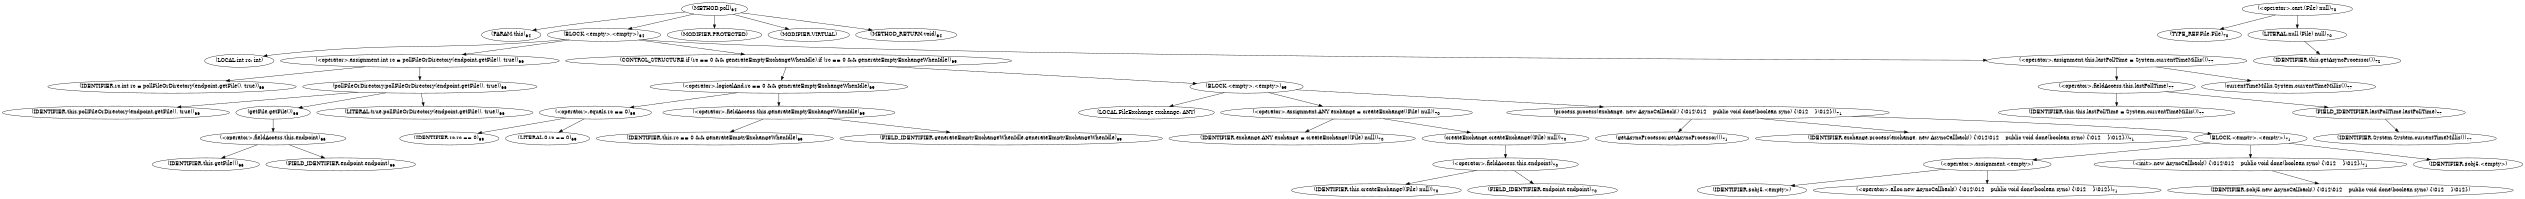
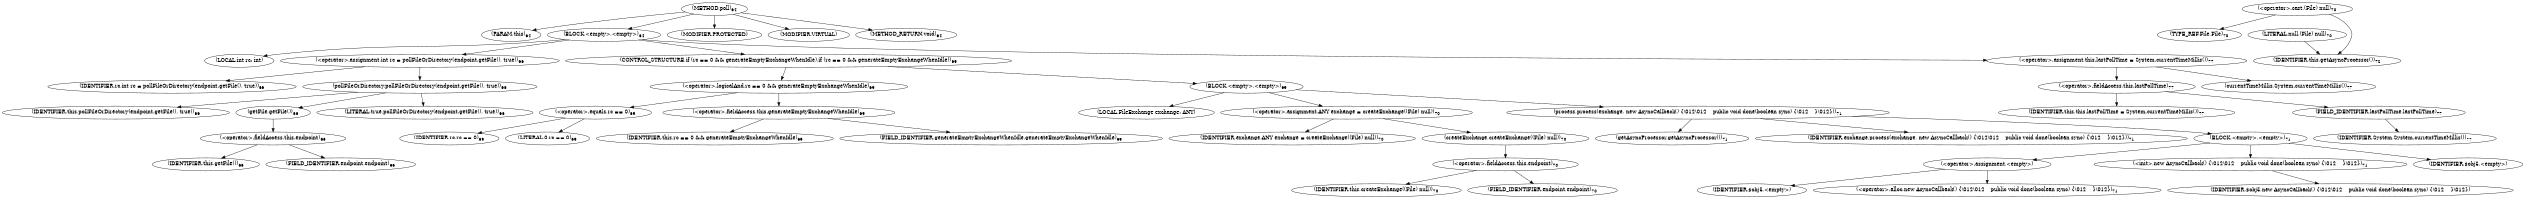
(2297, 20) -> (2351, 30)
